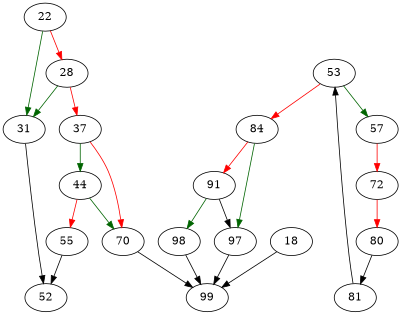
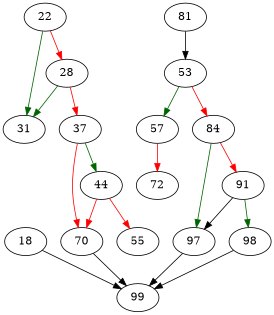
(99, 210) -> (93, 210)
(377, 242) -> none
(46, 298) -> none
